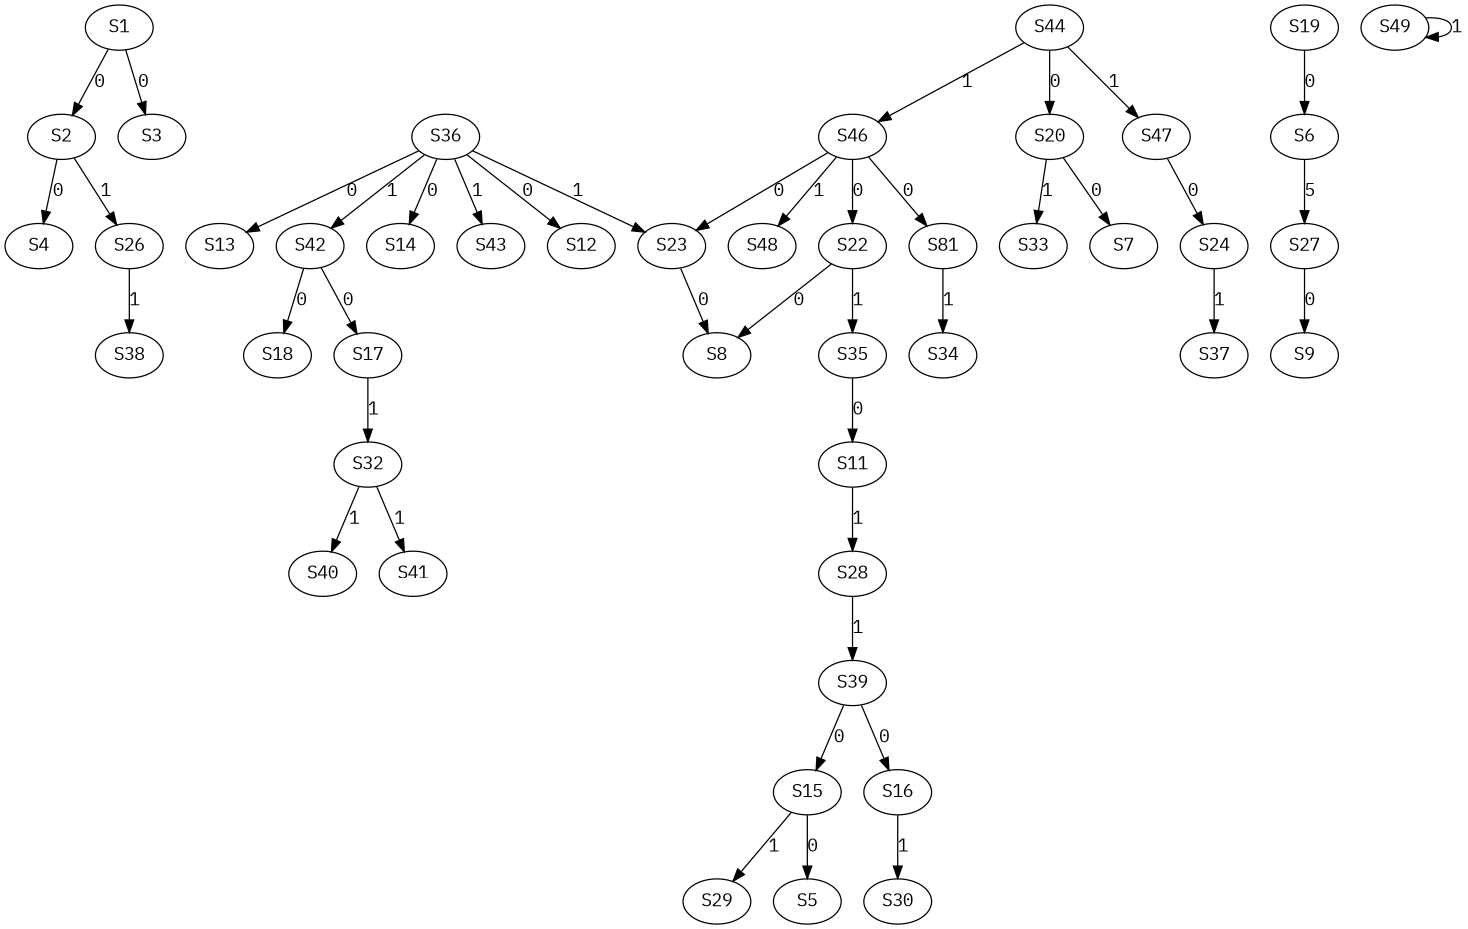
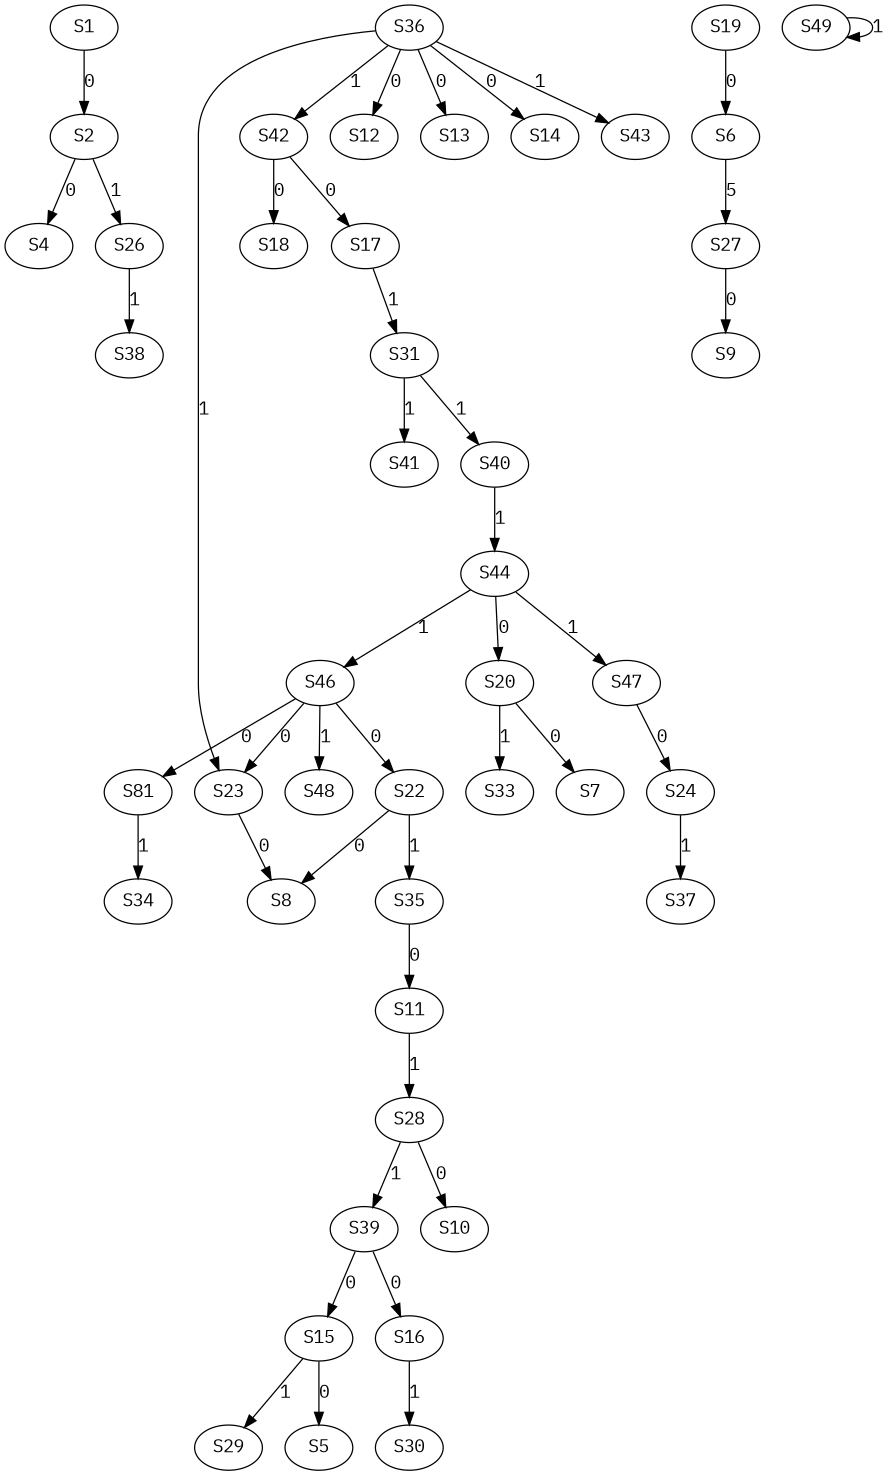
(152, 137) -> none
(368, 465) -> (404, 355)
none -> (495, 513)
none -> (455, 1229)
